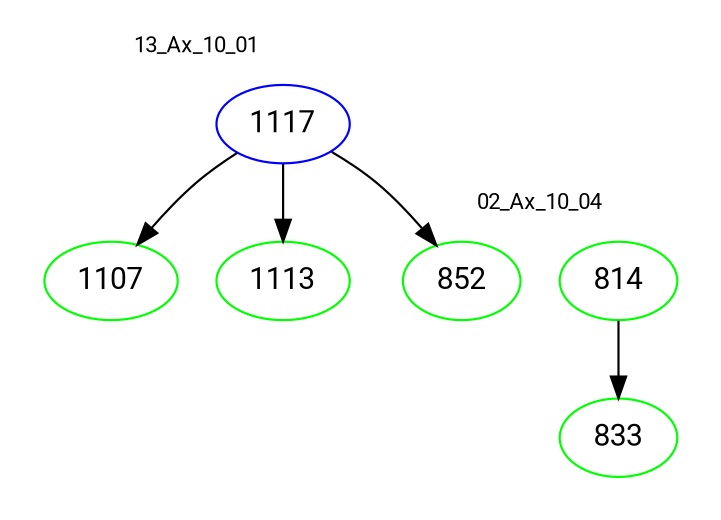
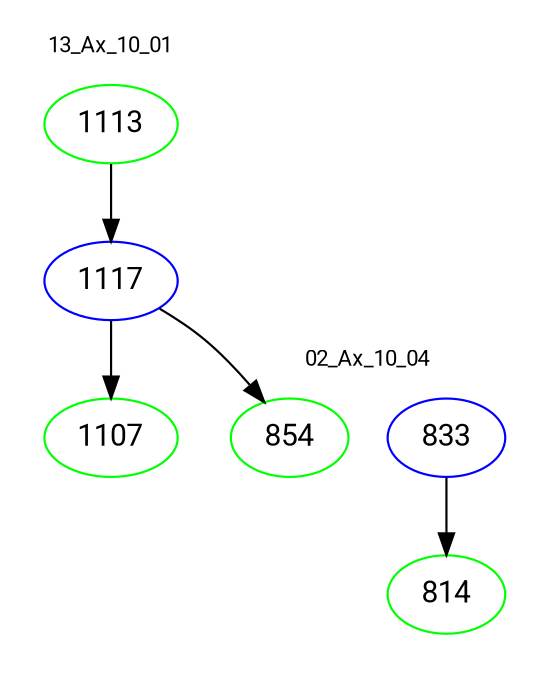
(283, 192) -> (111, 192)
(462, 281) -> (290, 438)
(618, 349) -> (446, 505)
(618, 438) -> (446, 438)
